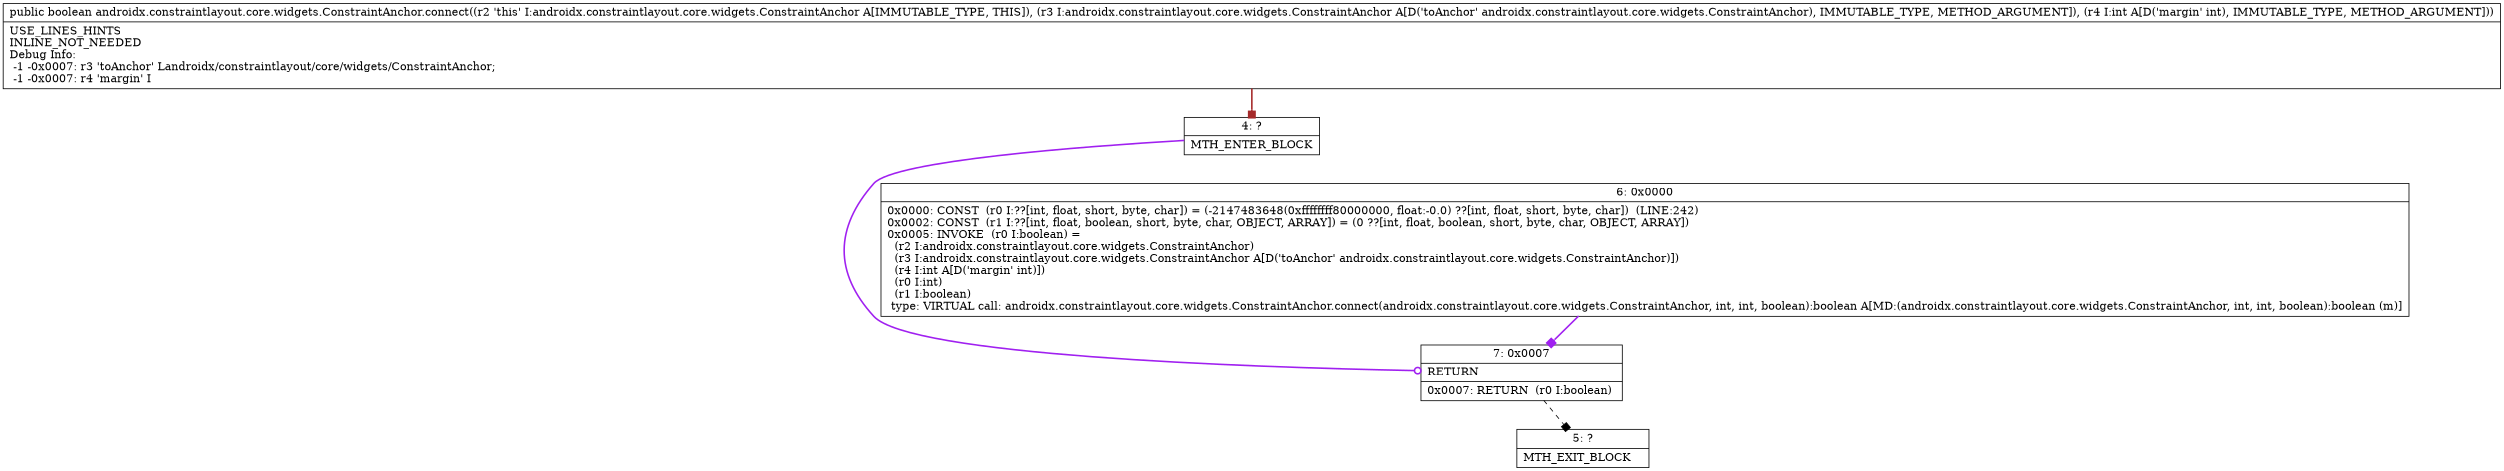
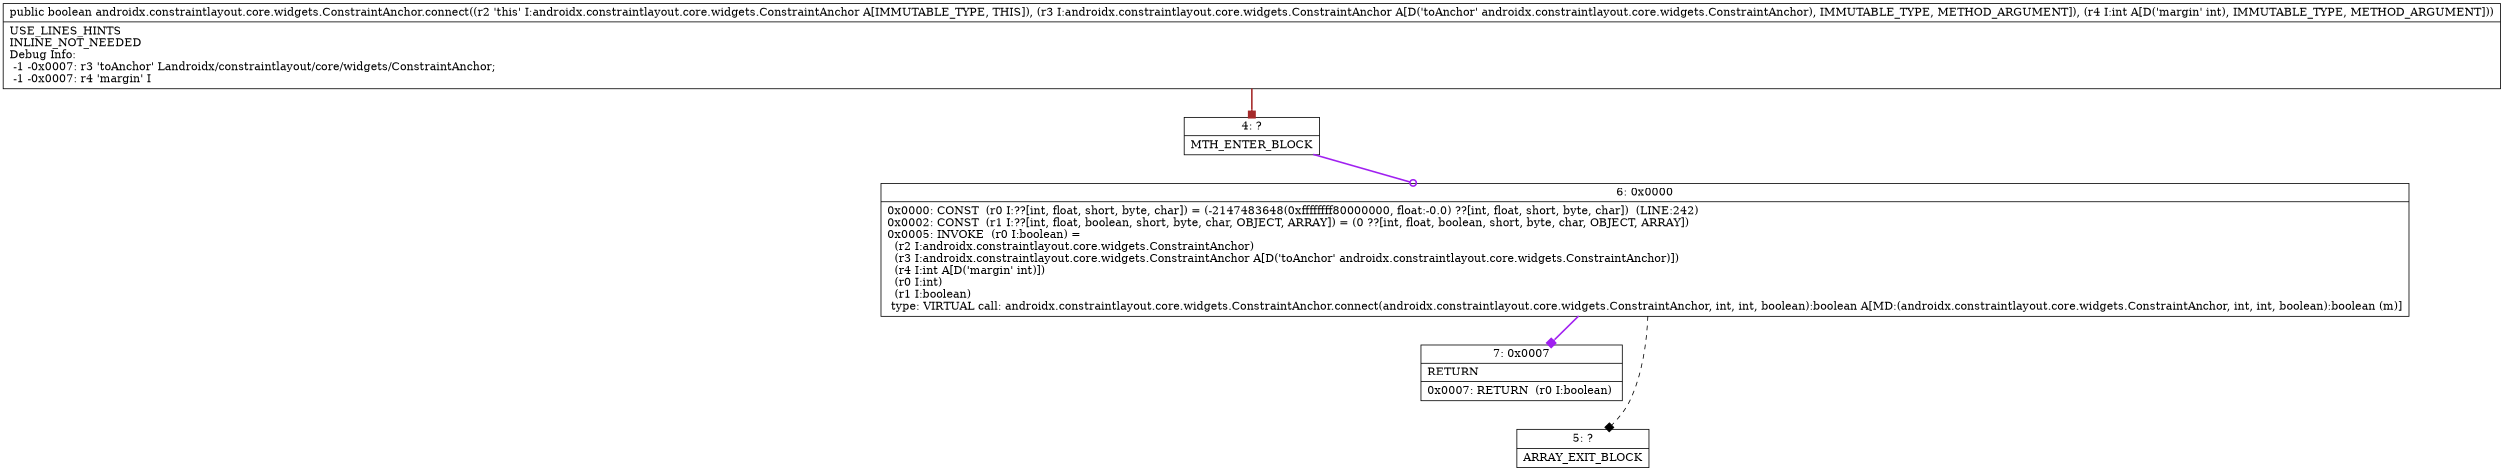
(912, 332) -> (1362, 168)
(1553, 412) -> (1640, 373)
(1577, 458) -> (1583, 458)
